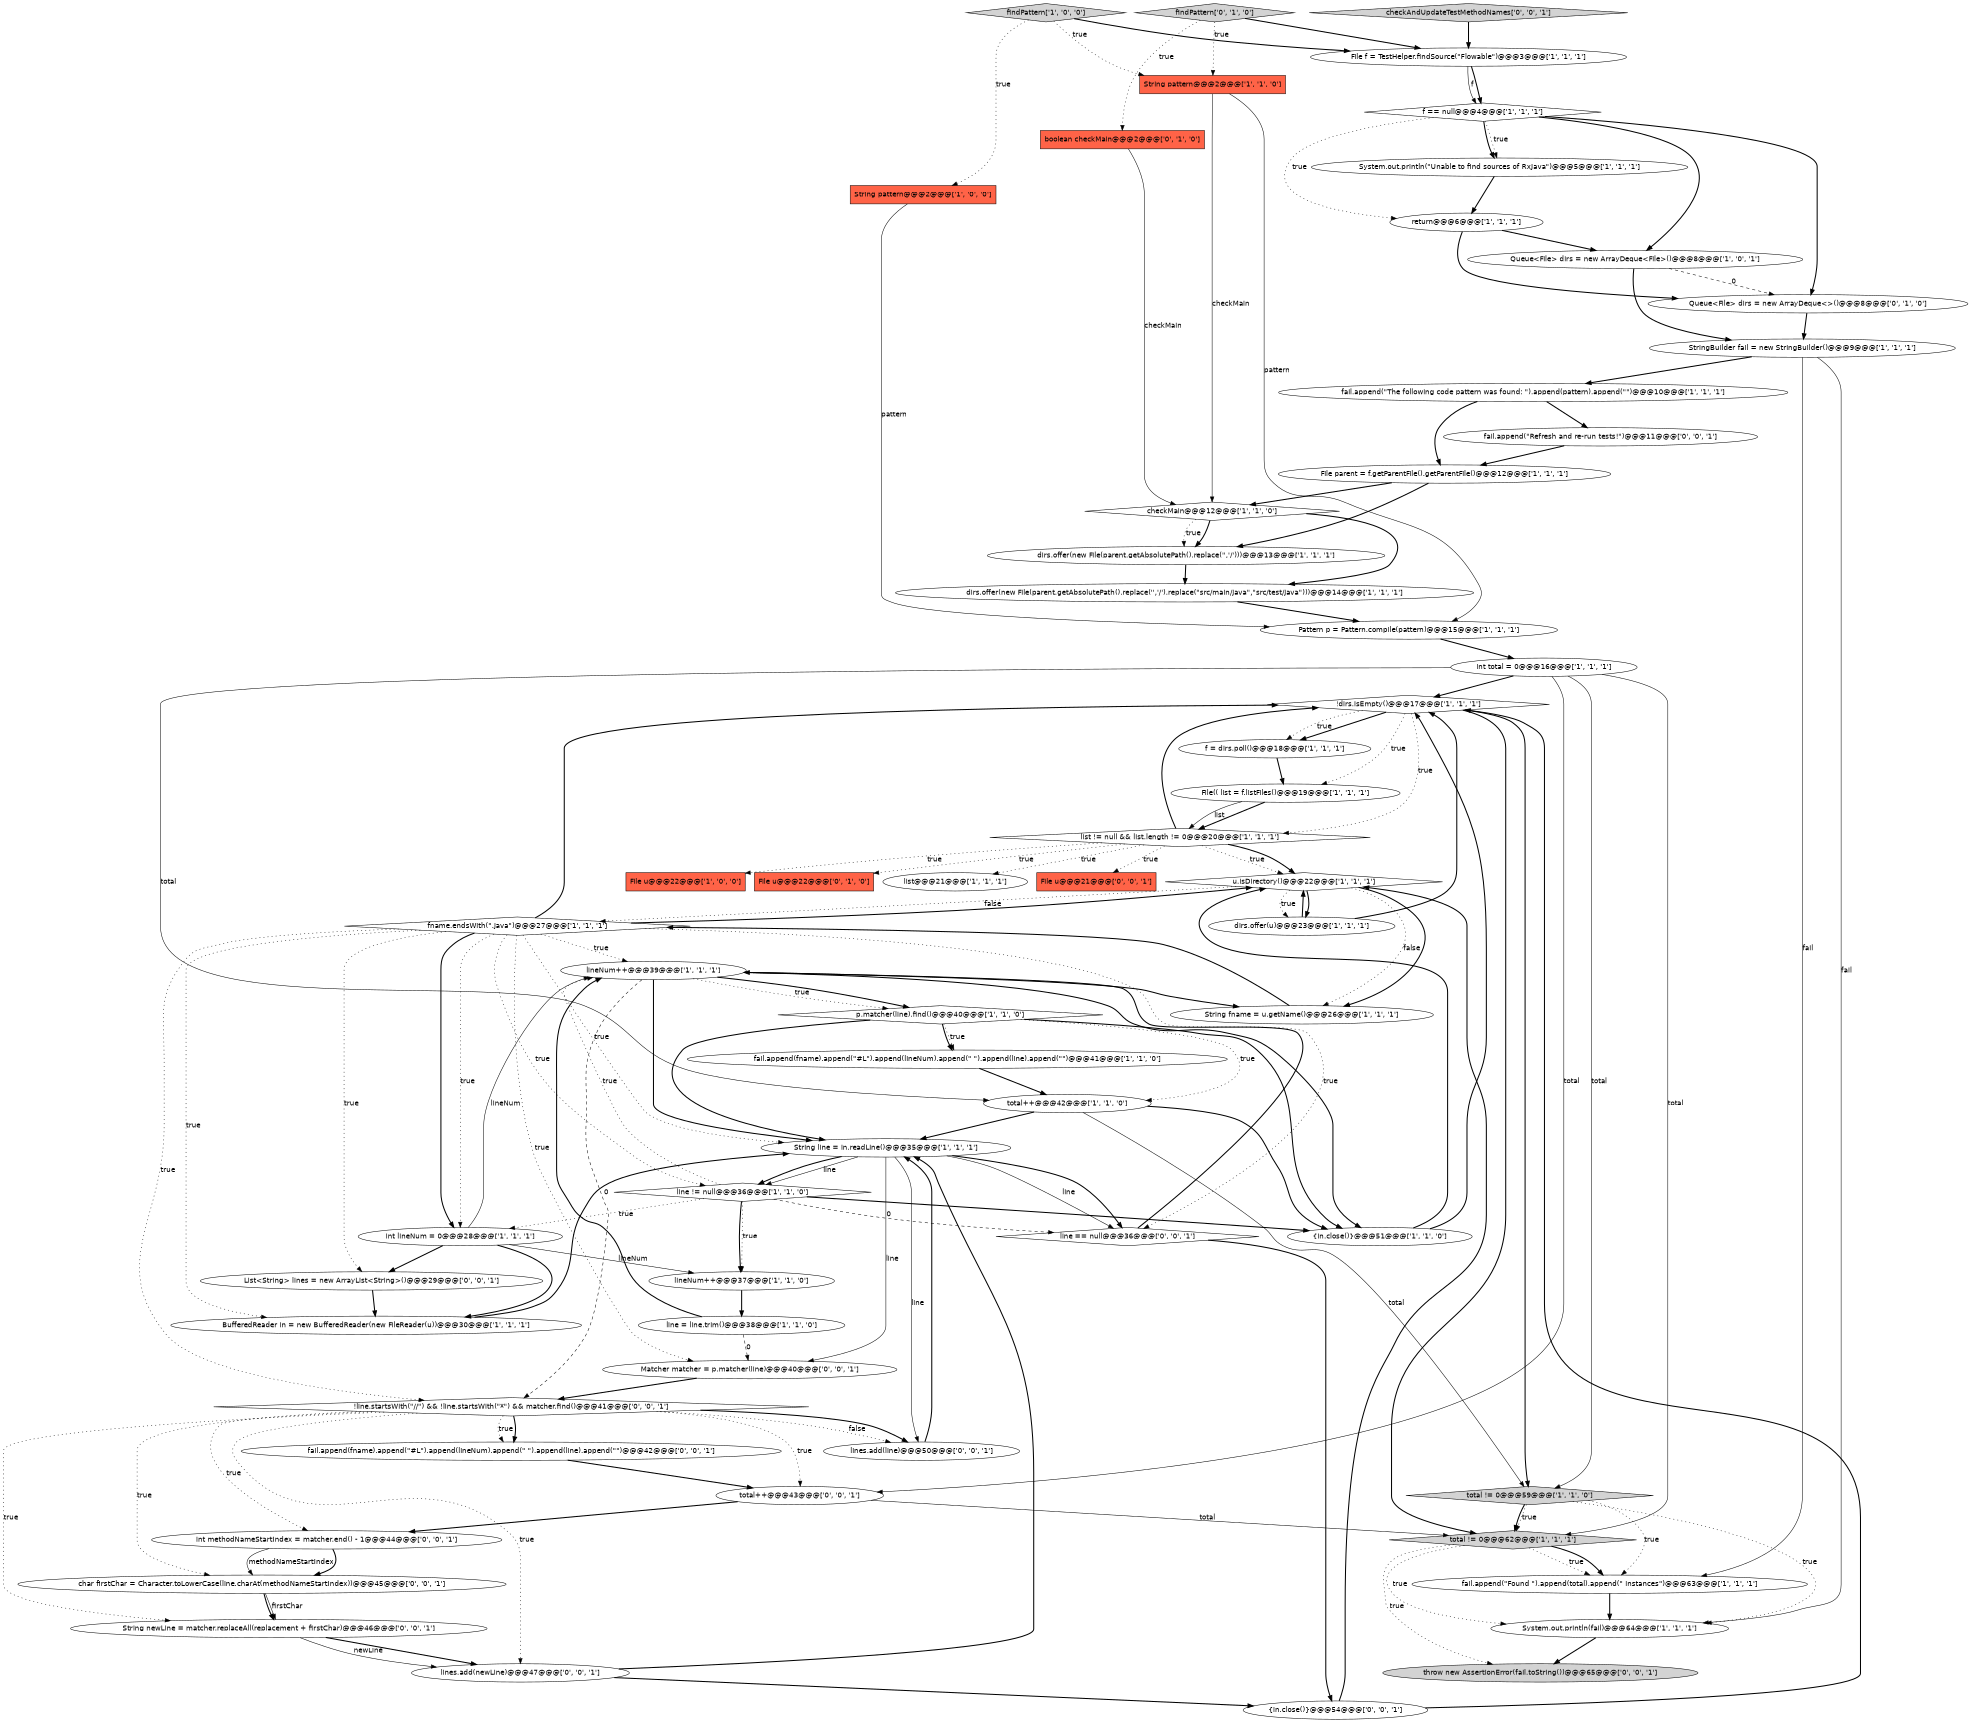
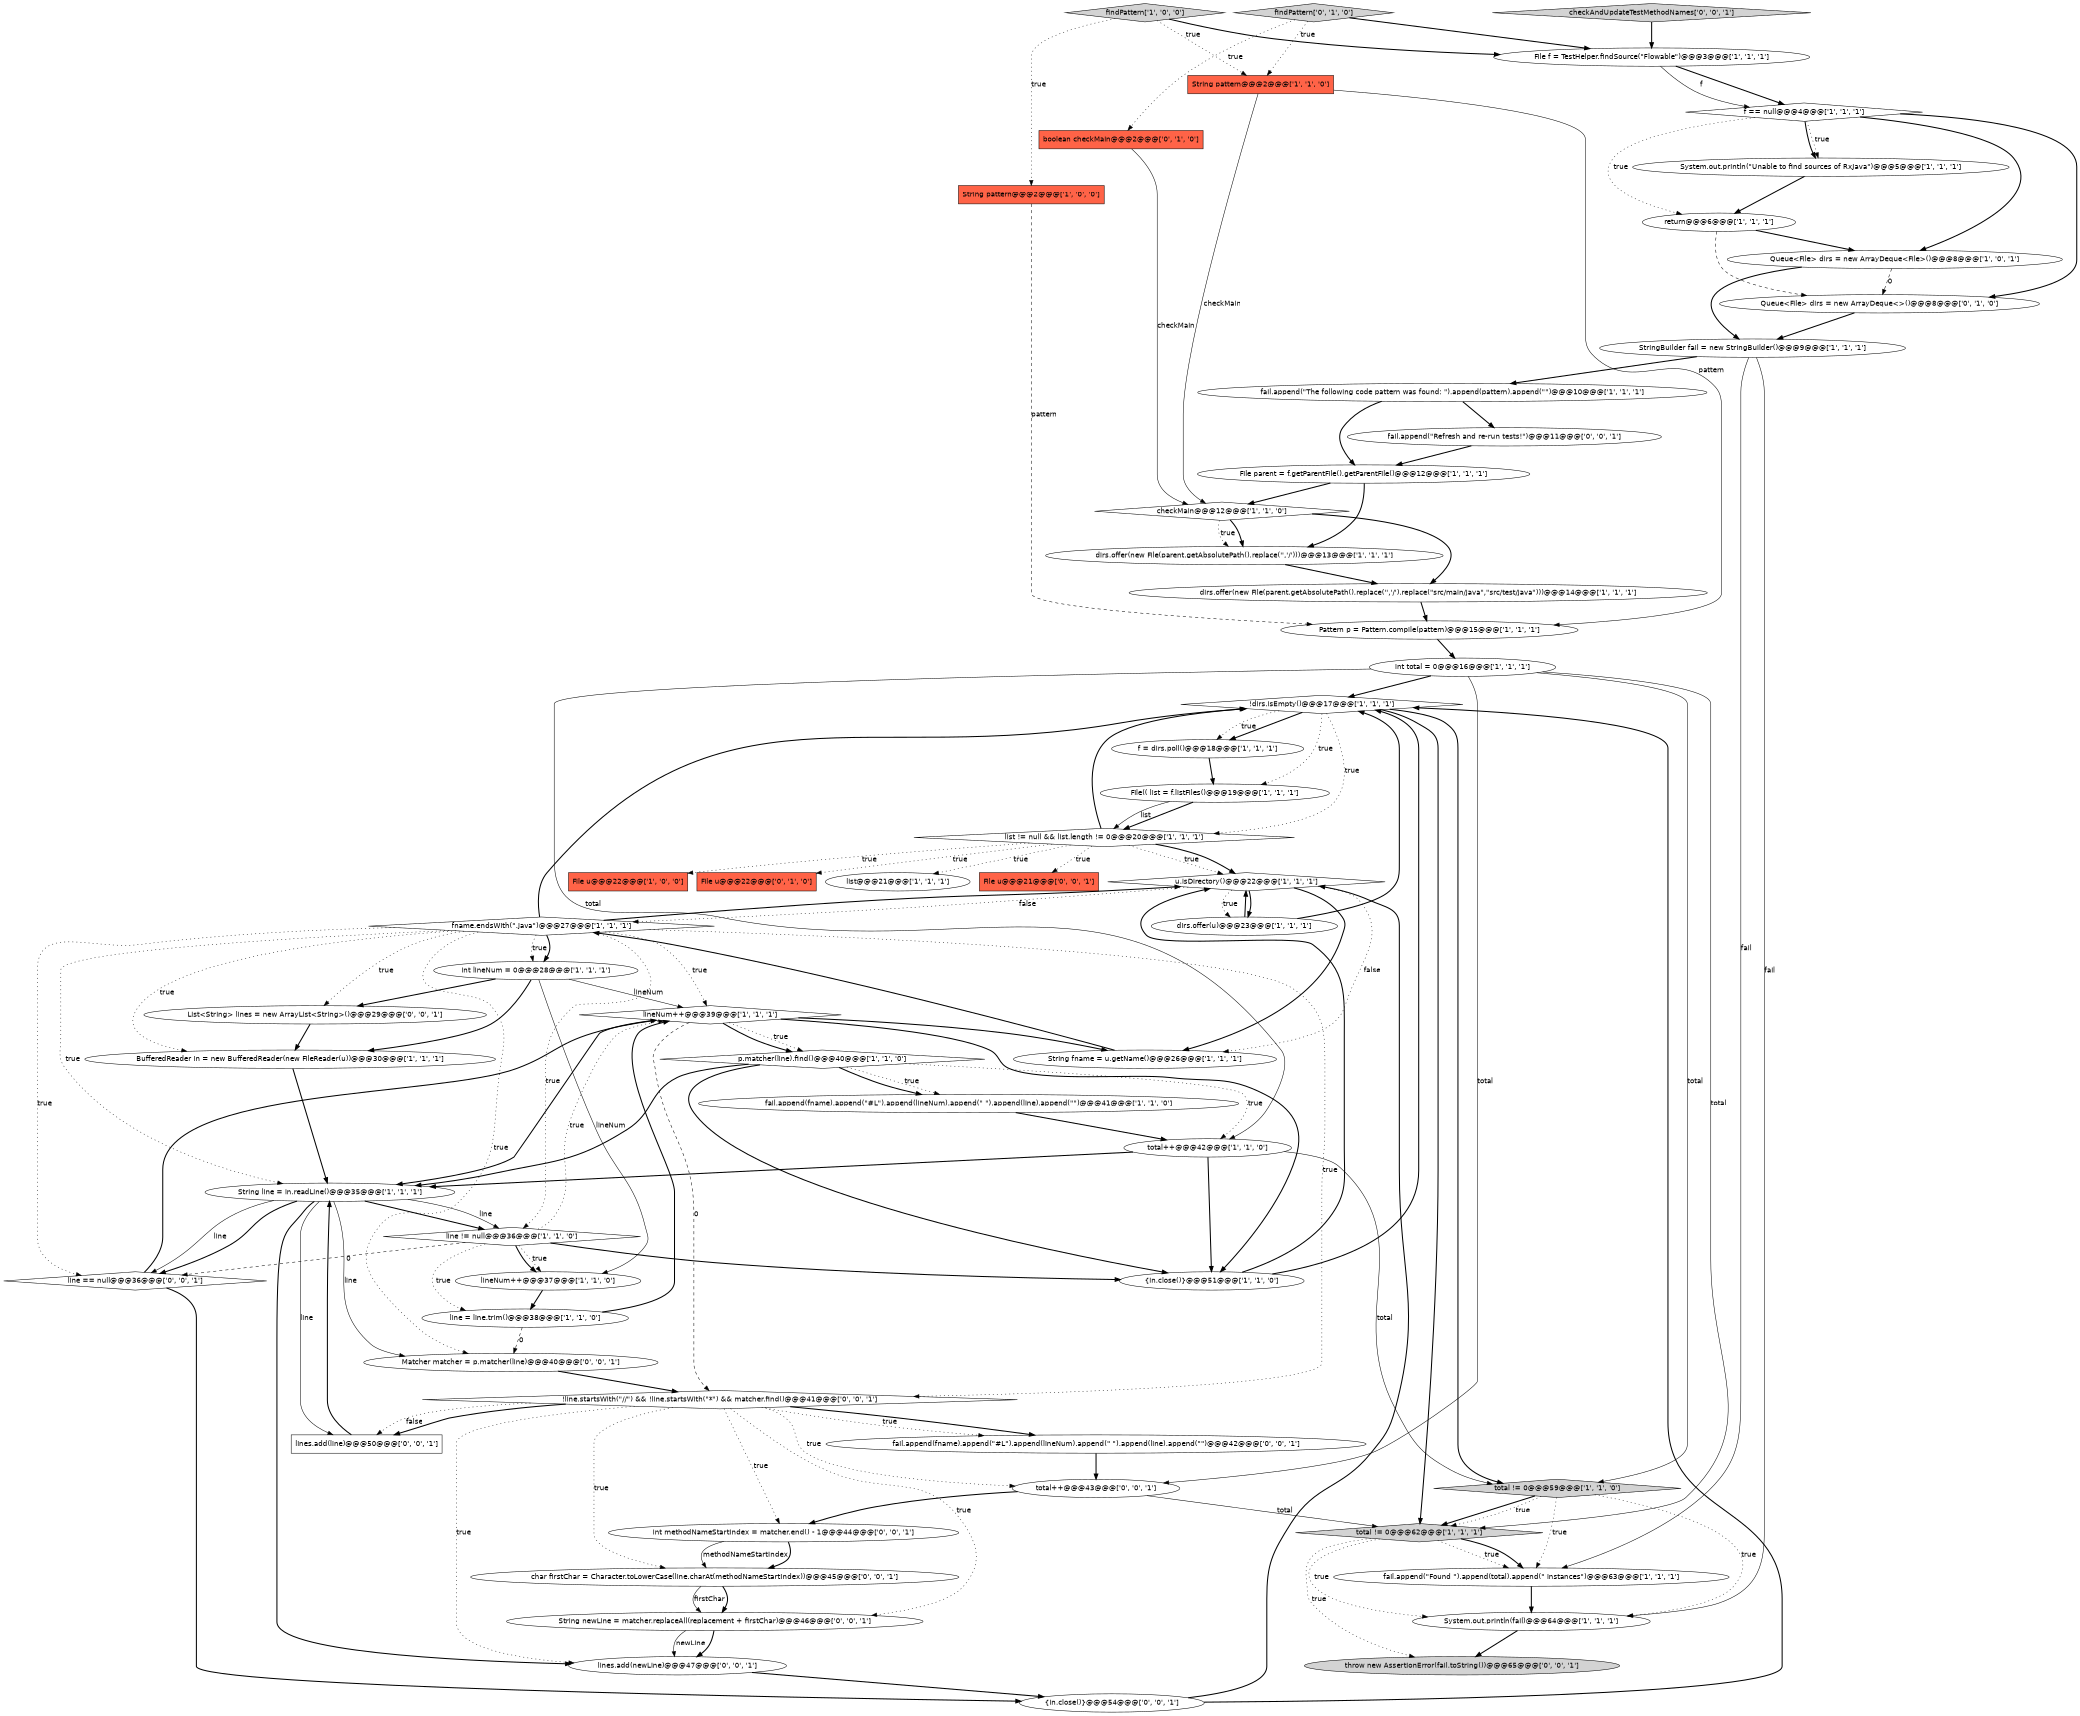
(1547, 288) -> (1736, 278)
(881, 588) -> (1031, 538)
(653, 971) -> (710, 1015)
(614, 1212) -> (437, 1269)
(922, 1451) -> (367, 1444)
(1034, 1590) -> (277, 1554)
